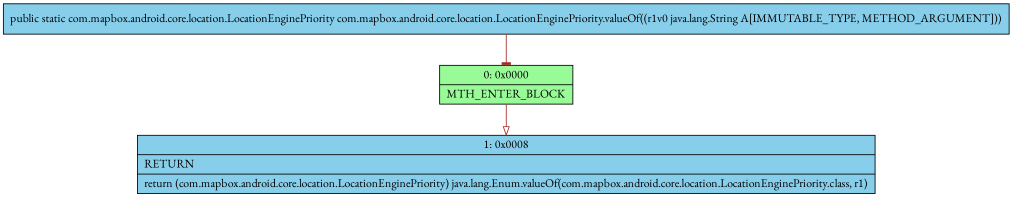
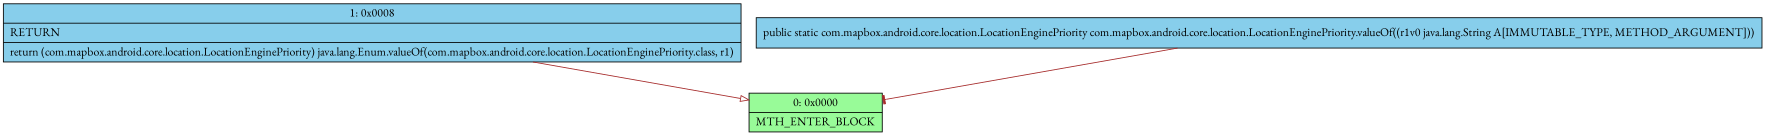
(506, 116) -> (637, 80)
